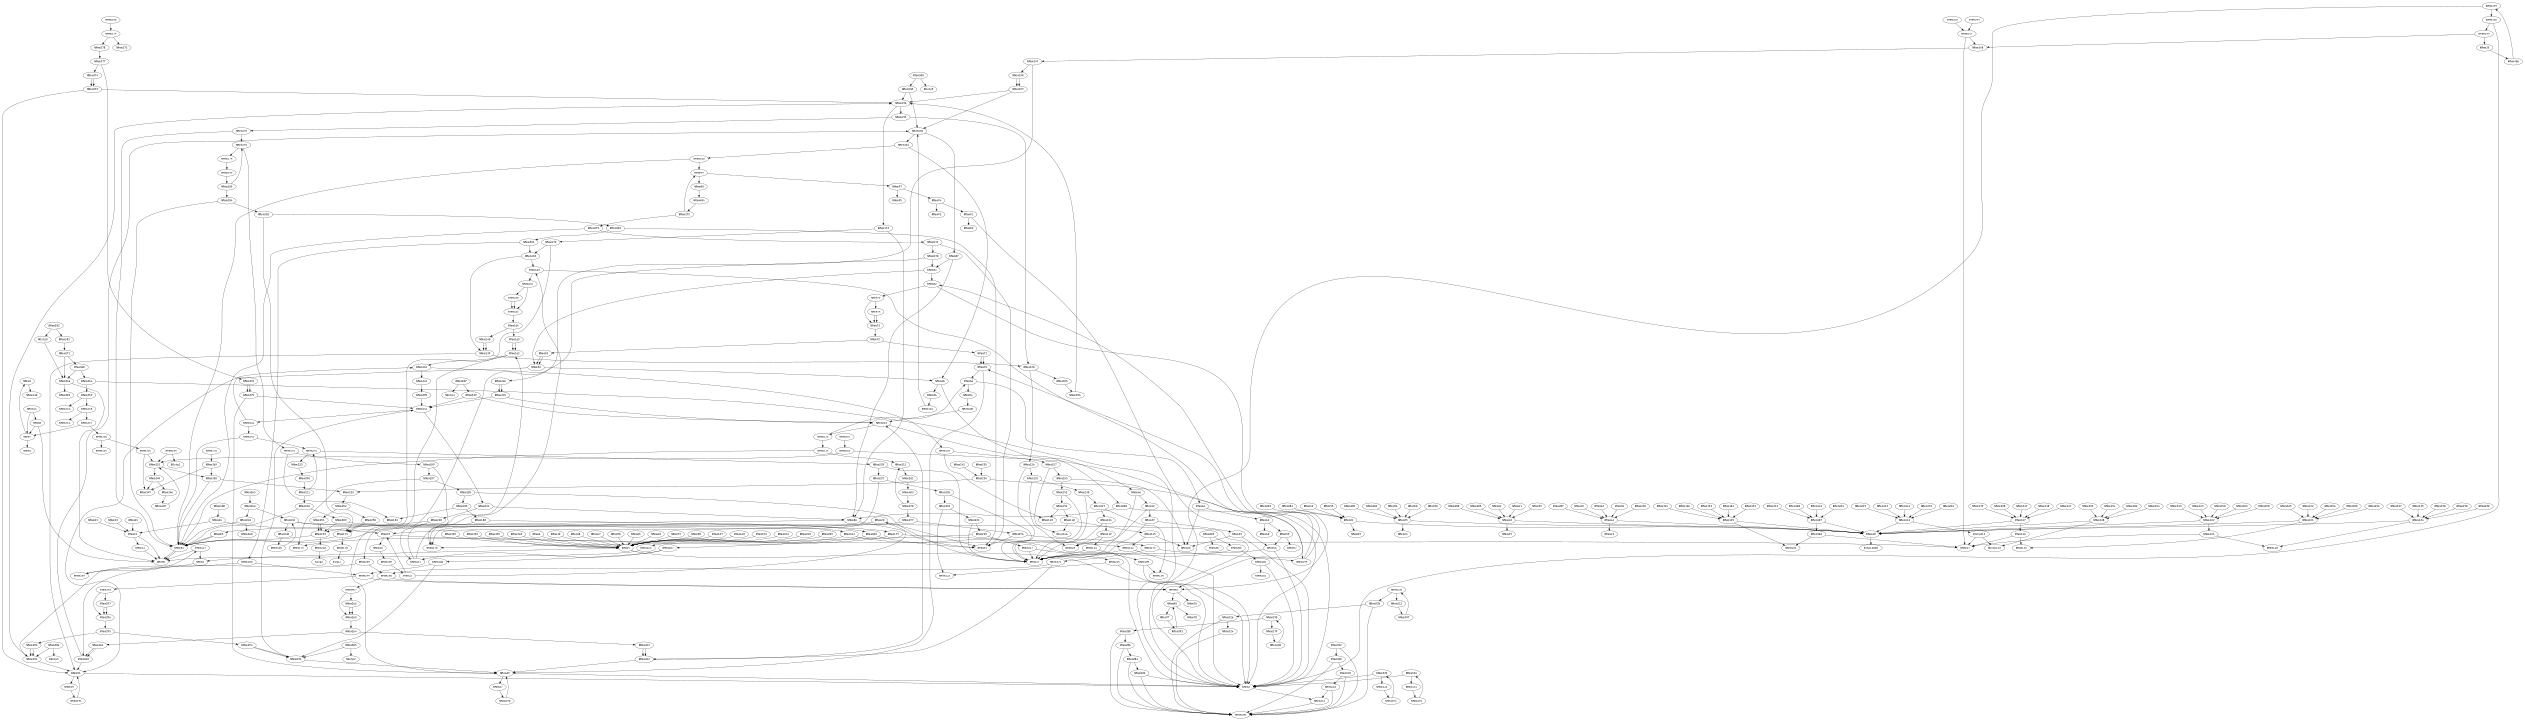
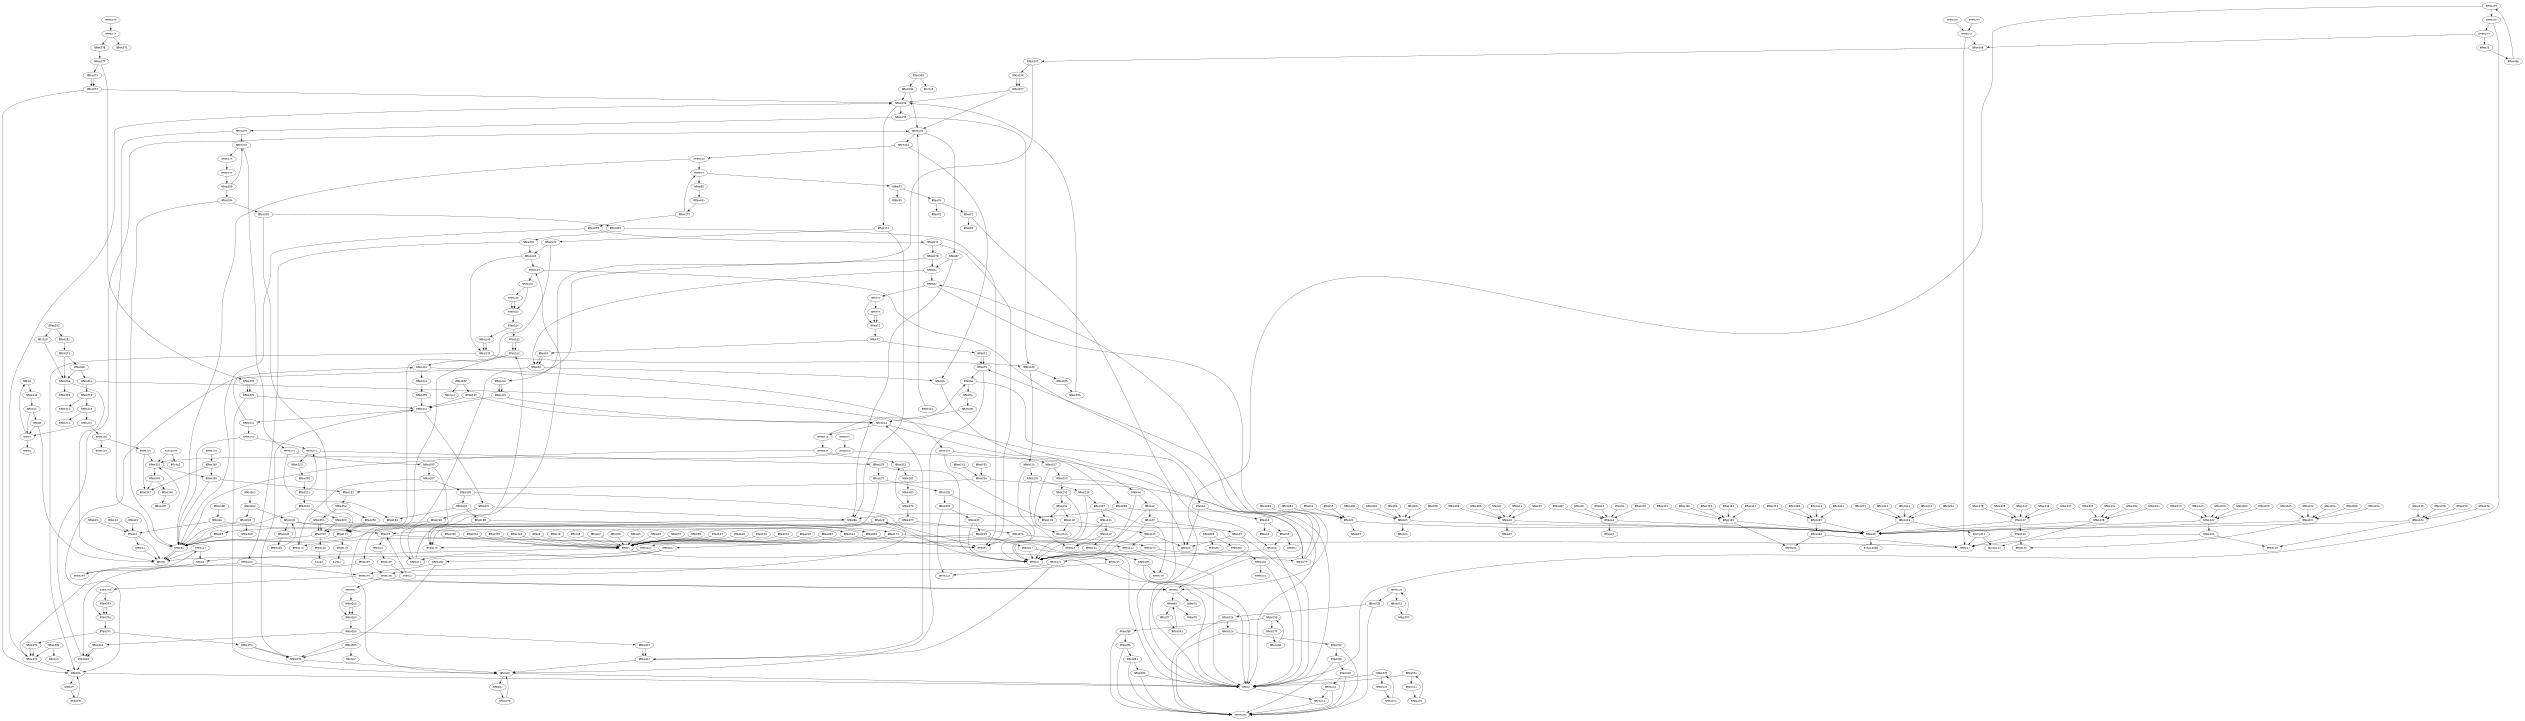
(932, 395) -> none
none -> (32, 401)
(171, 451) -> (171, 451)
(2396, 506) -> none
none -> (1279, 638)
